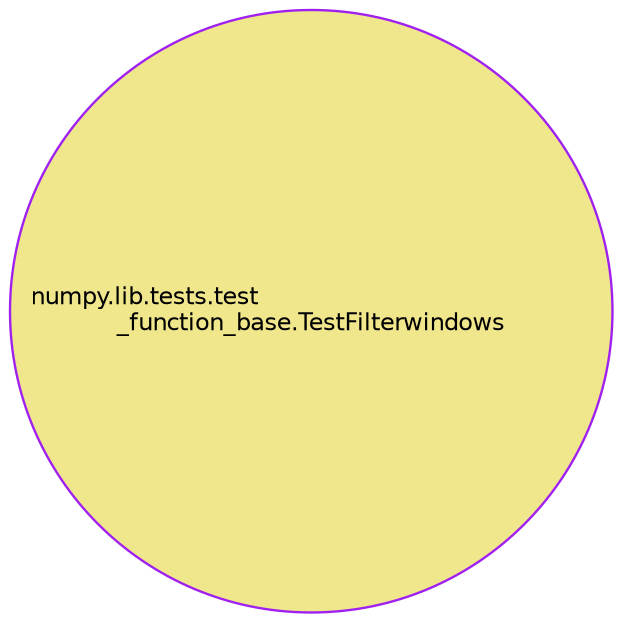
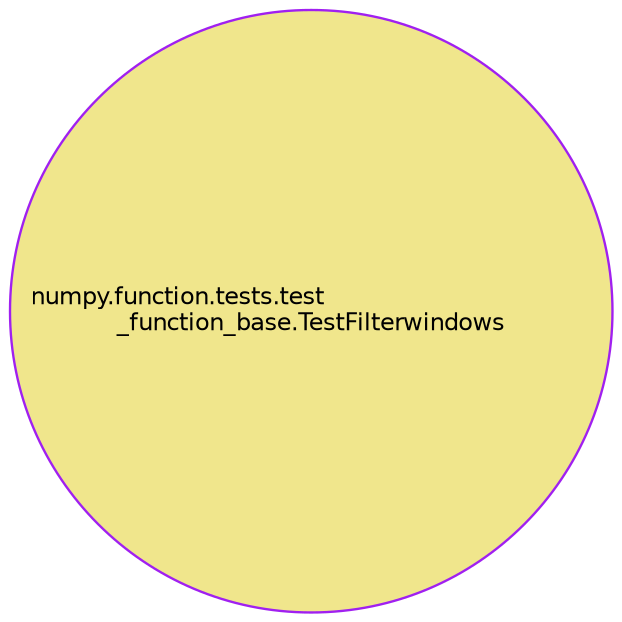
(311, 311) -> (311, 311)
